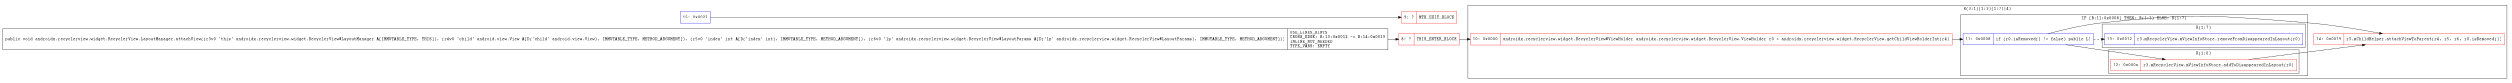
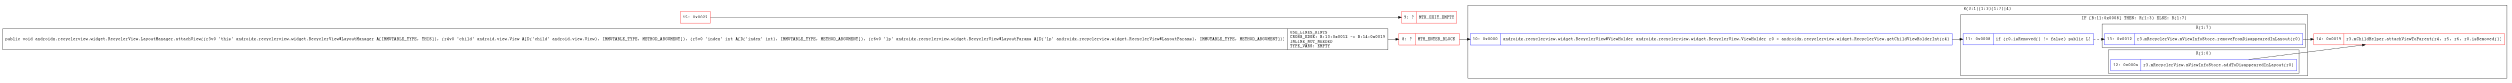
(695, 17) -> (695, 17)
(1437, 17) -> (1437, 17)
(2213, 17) -> (2307, 39)
(1437, 39) -> (1437, 39)
(1711, 39) -> (1711, 39)
(2114, 52) -> none
(2204, 65) -> (2204, 65)
